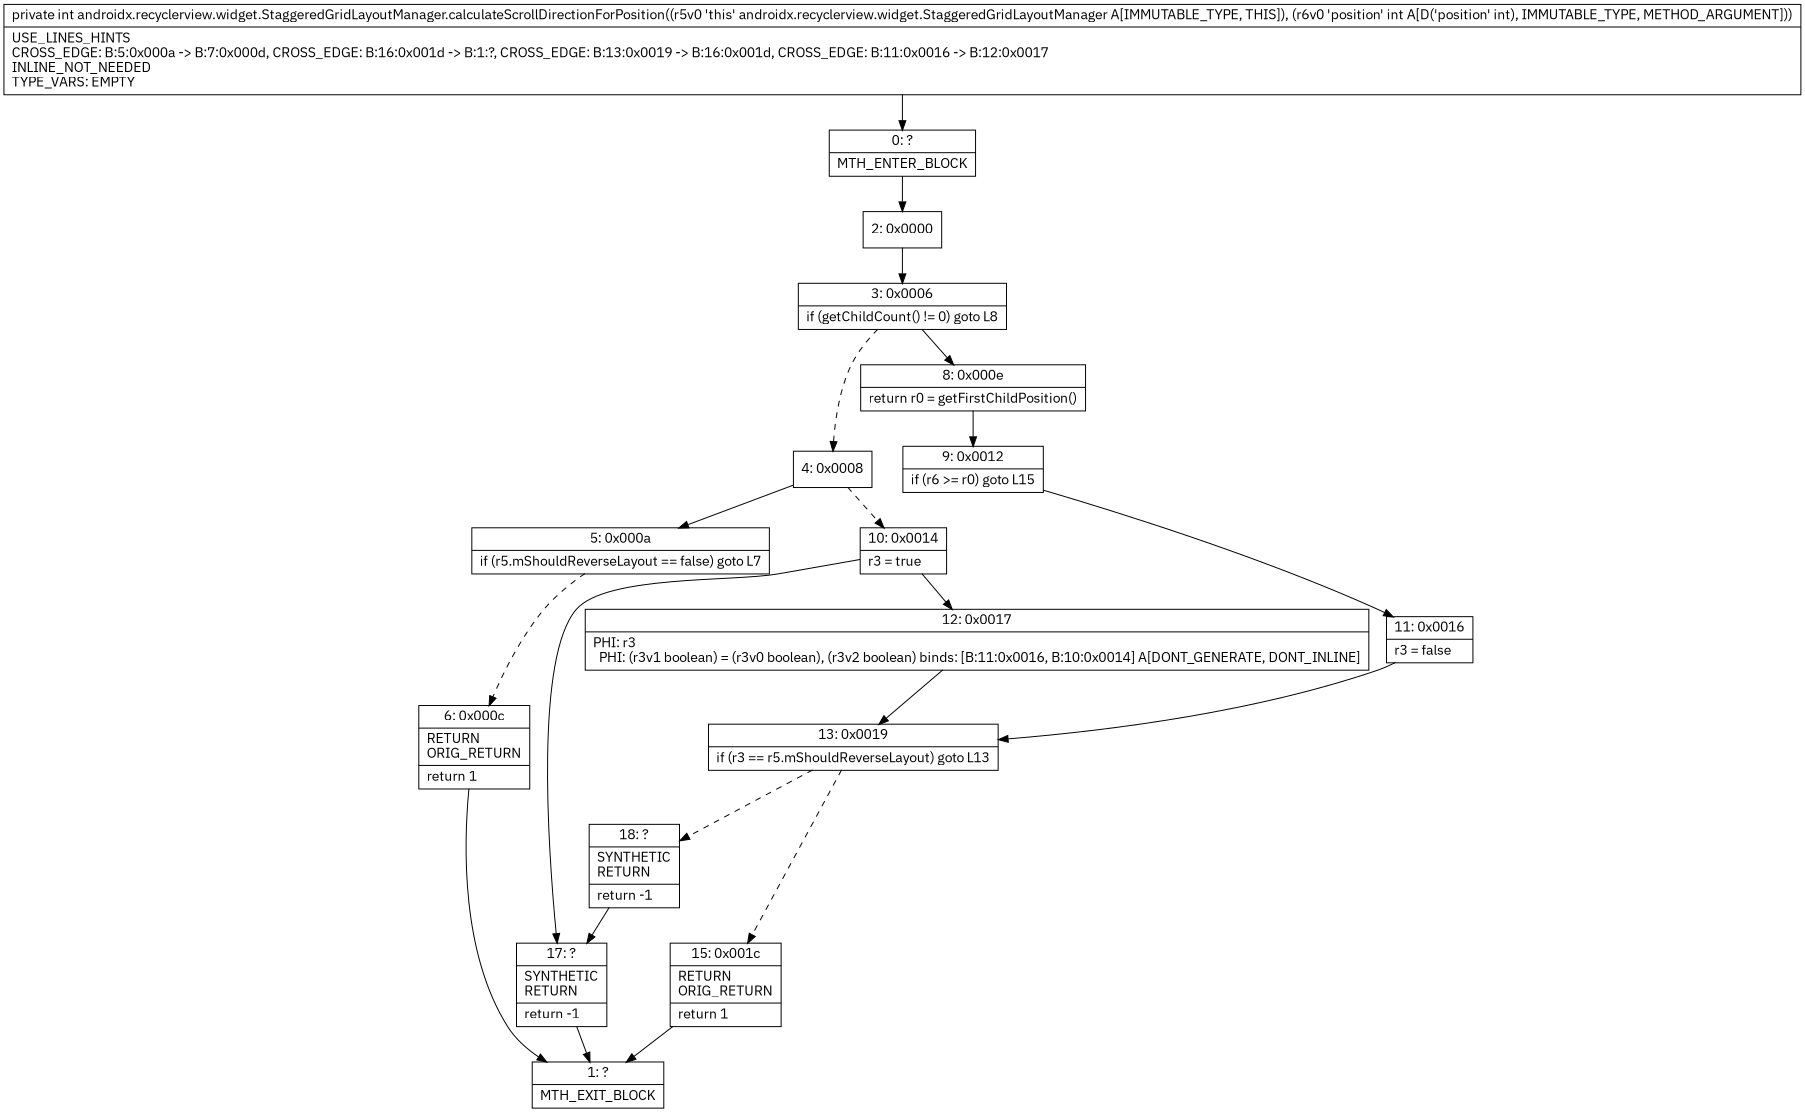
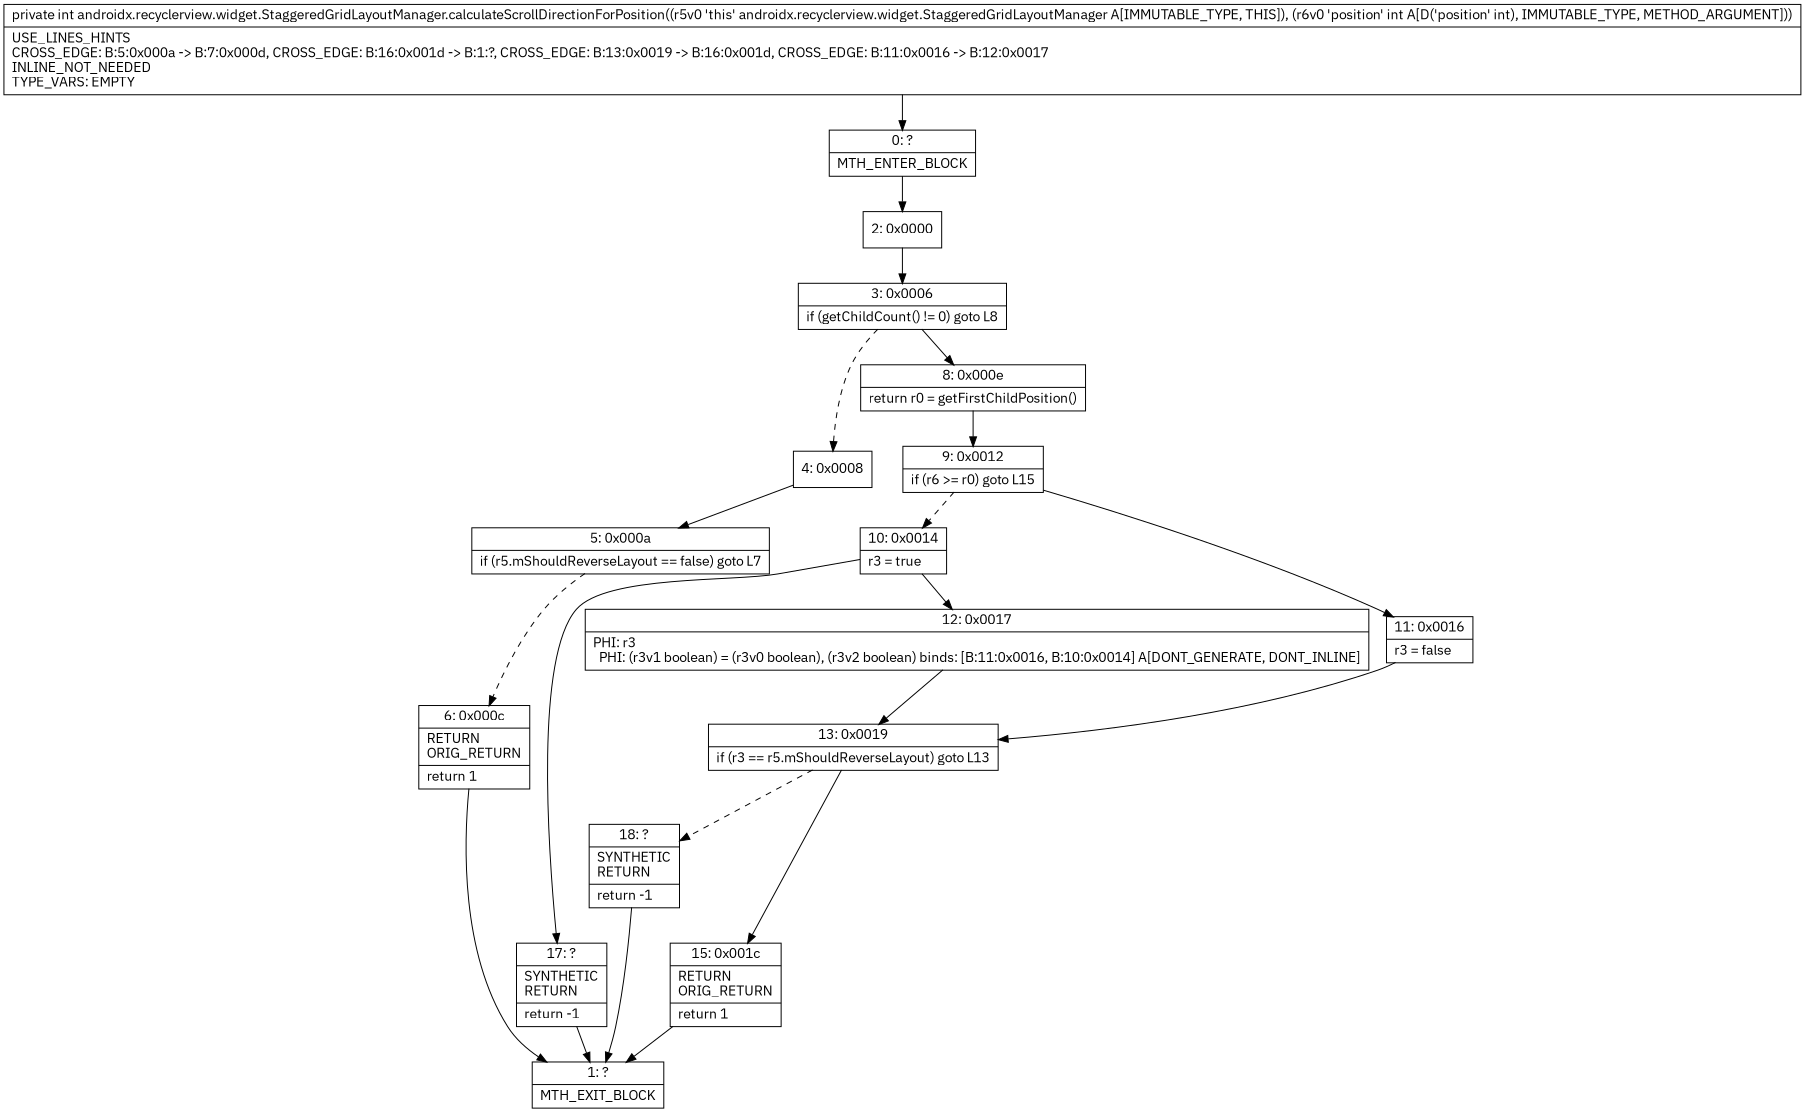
(863, 504) -> (942, 506)
(797, 852) -> (797, 852)
(601, 921) -> (624, 981)
